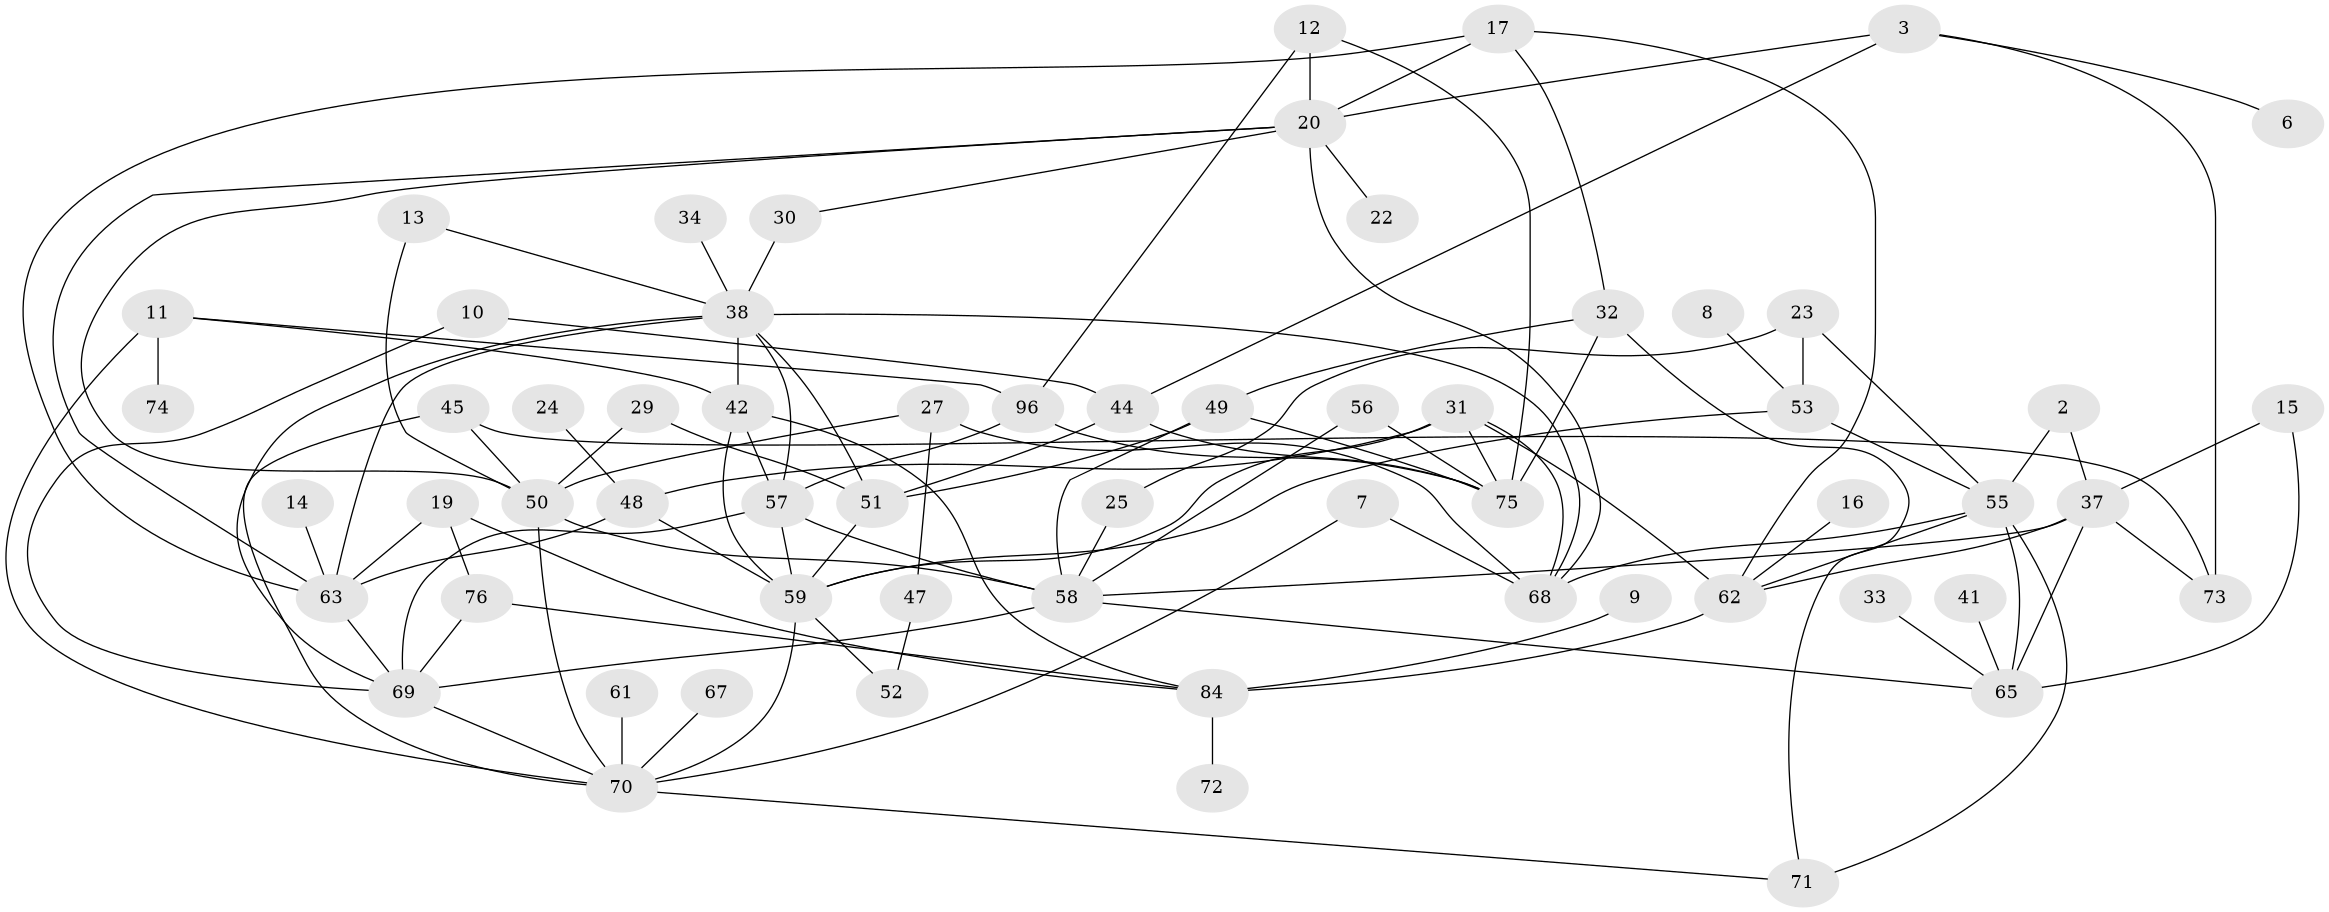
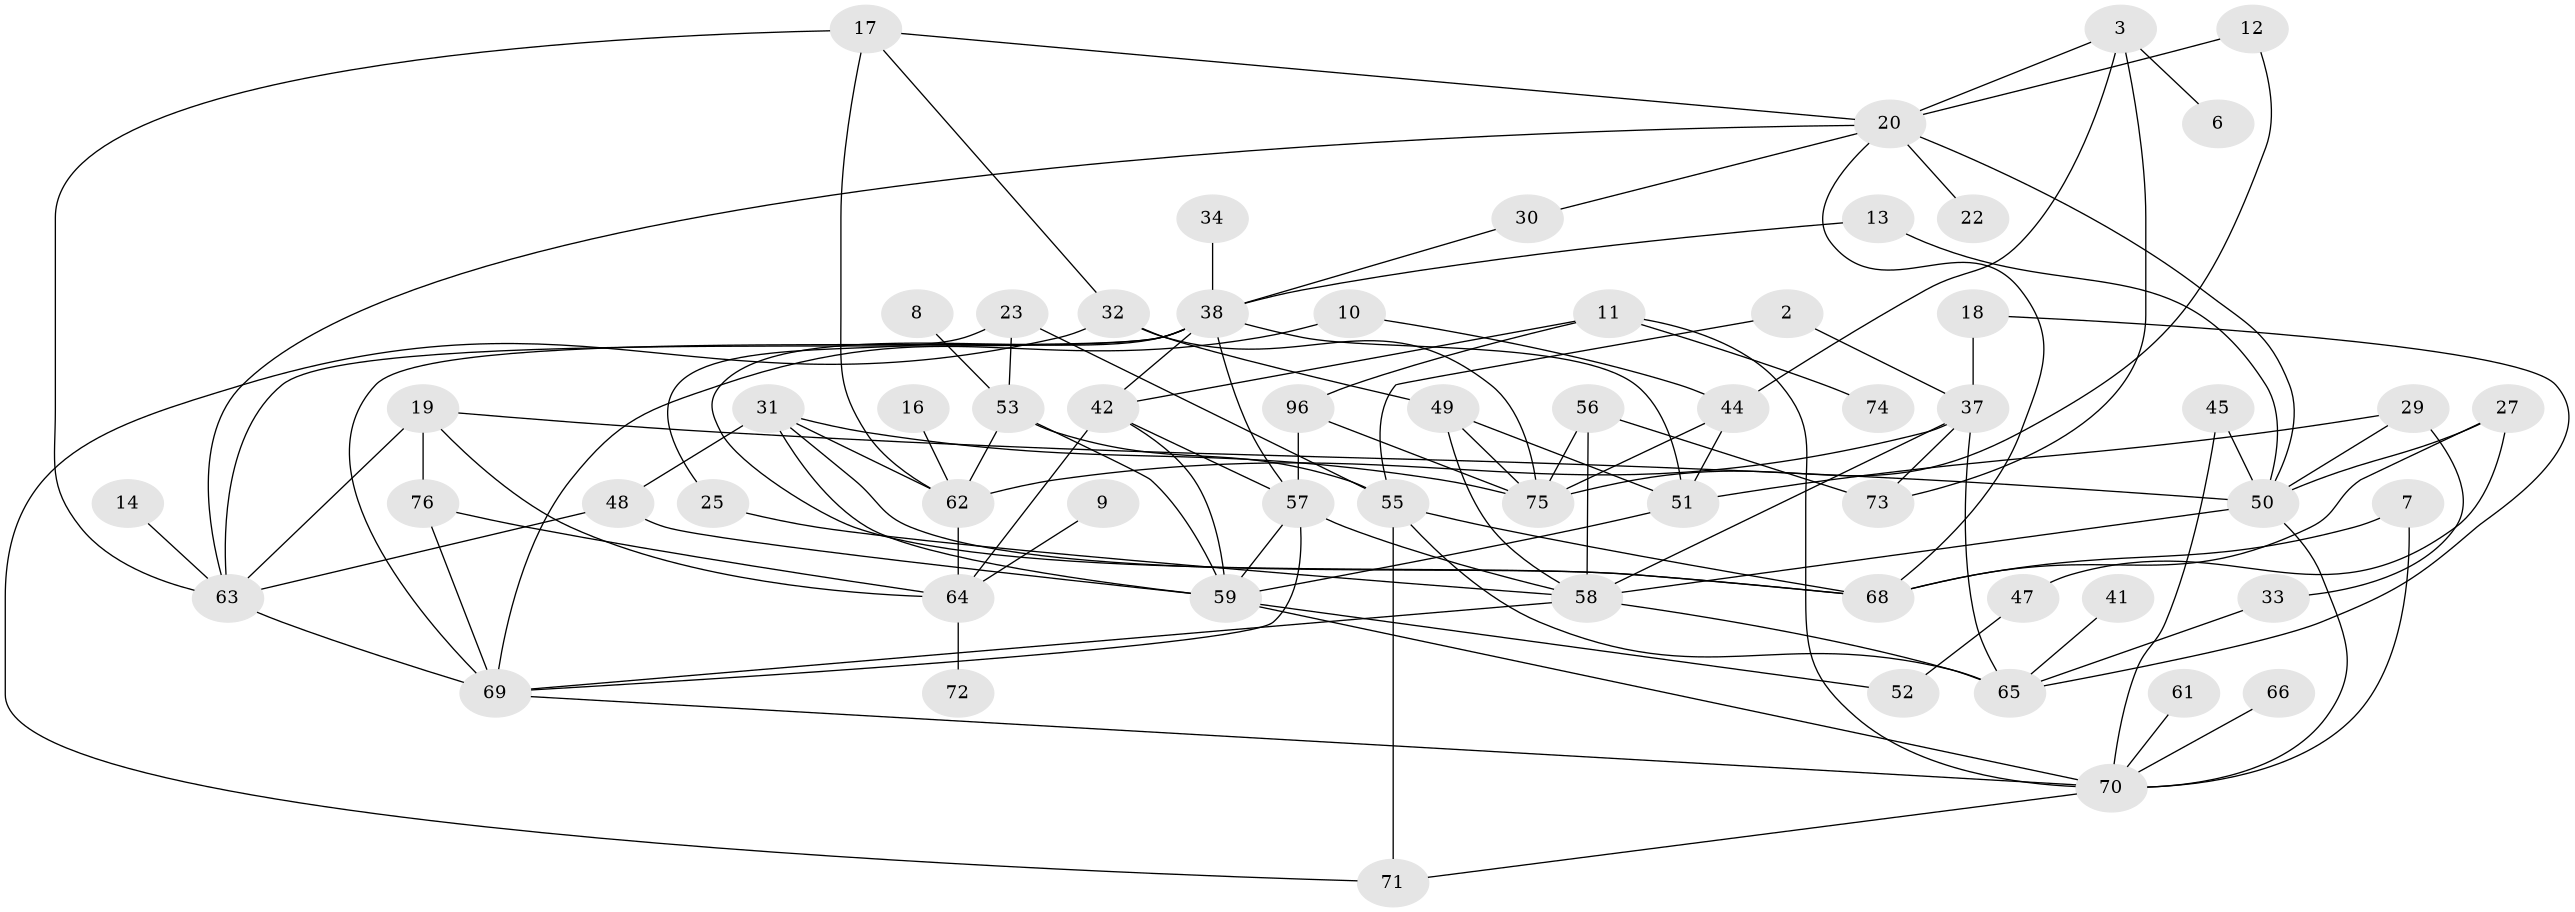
(1169, 219) -> none
(548, 409) -> none
(2288, 409) -> (1973, 314)
(1460, 437) -> (1733, 456)
none -> (1476, 461)
none -> (2436, 549)
(1823, 565) -> (983, 456)
(717, 693) -> (2279, 693)
(1212, 693) -> (958, 598)
